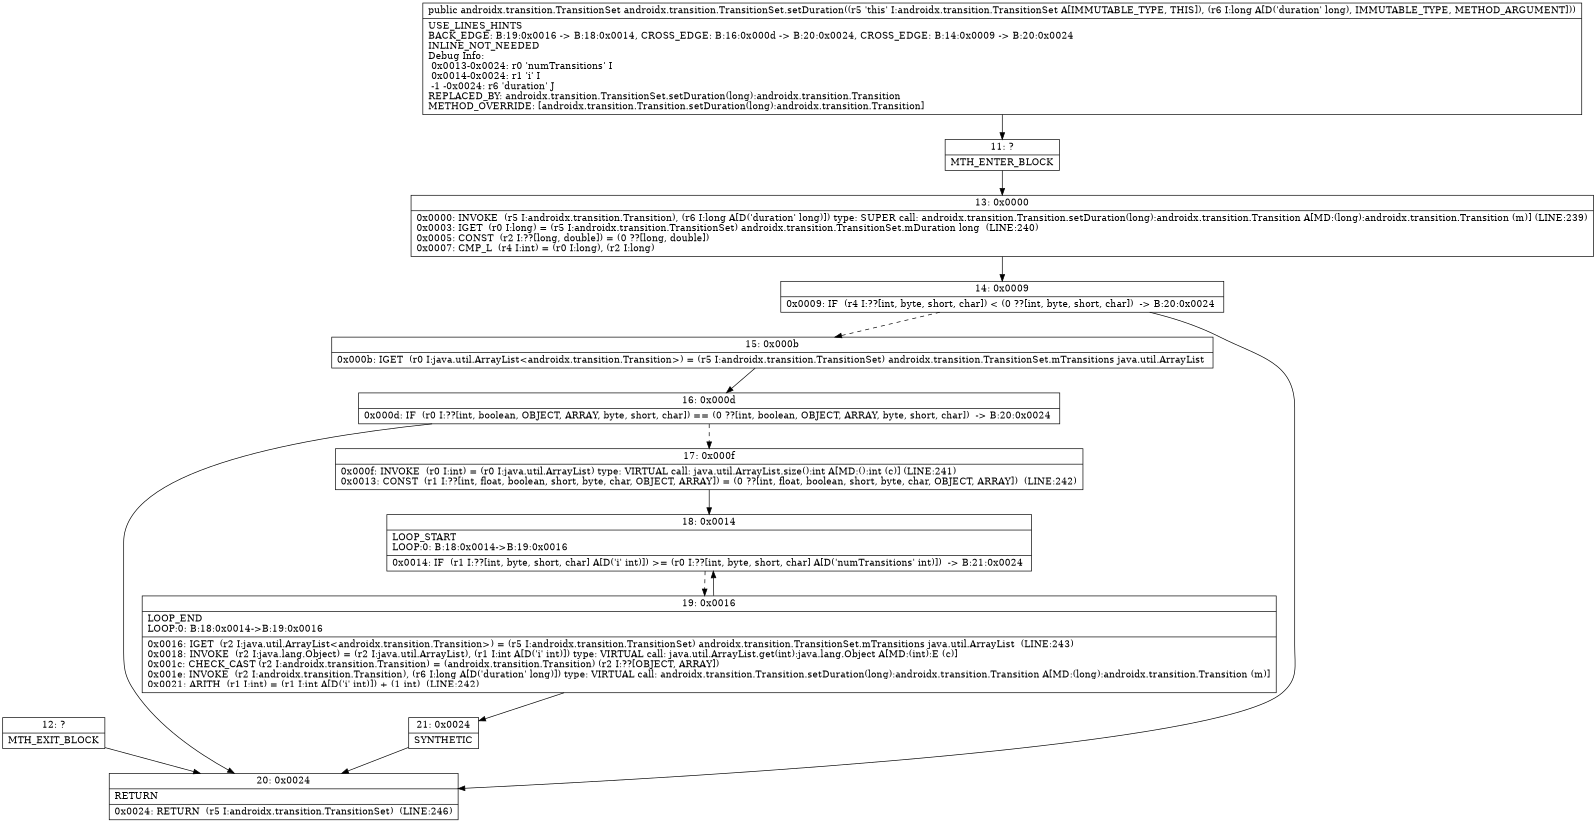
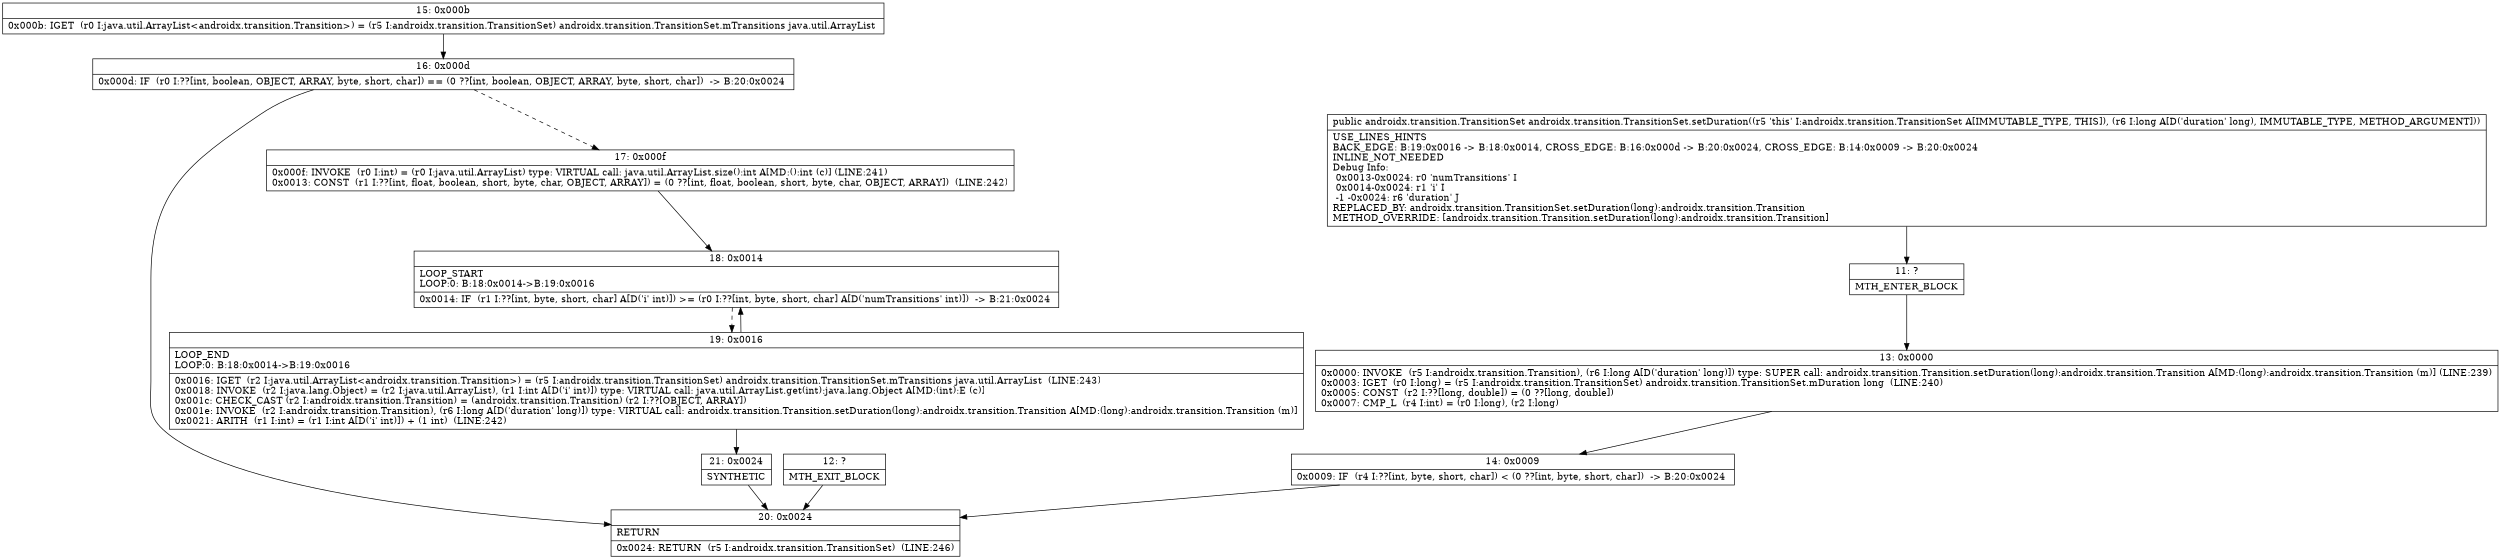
(891, 324) -> none
